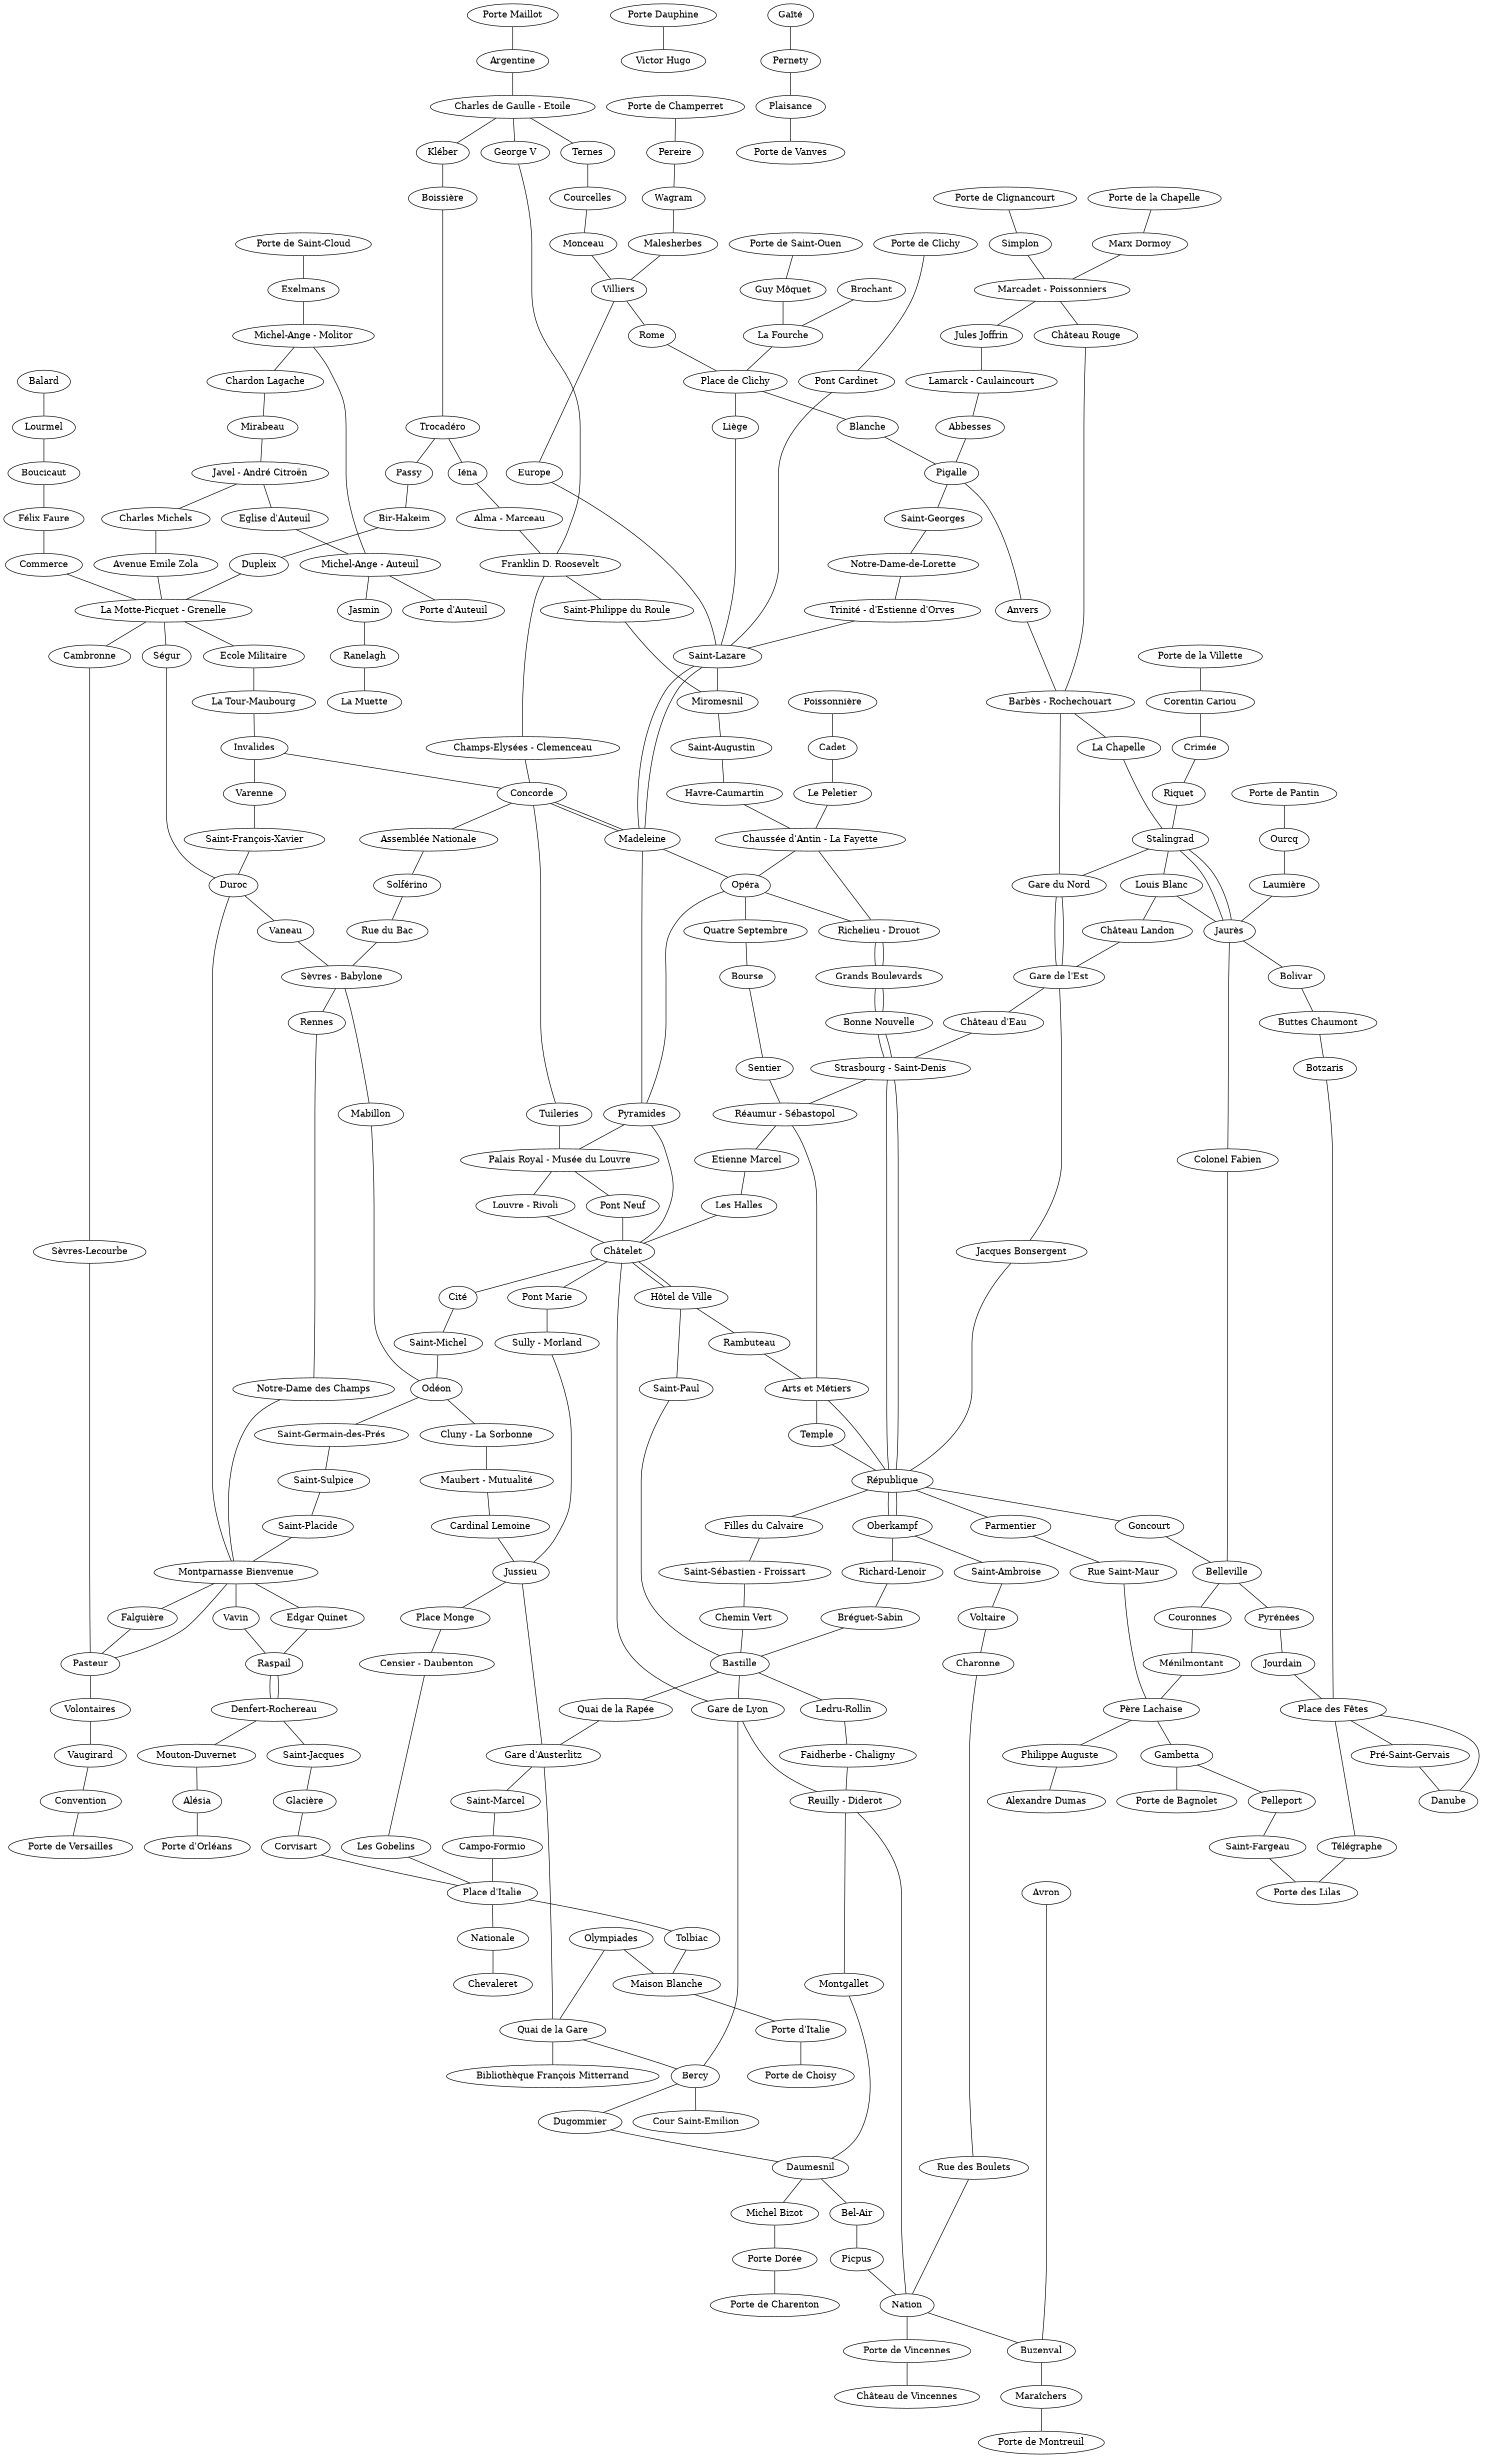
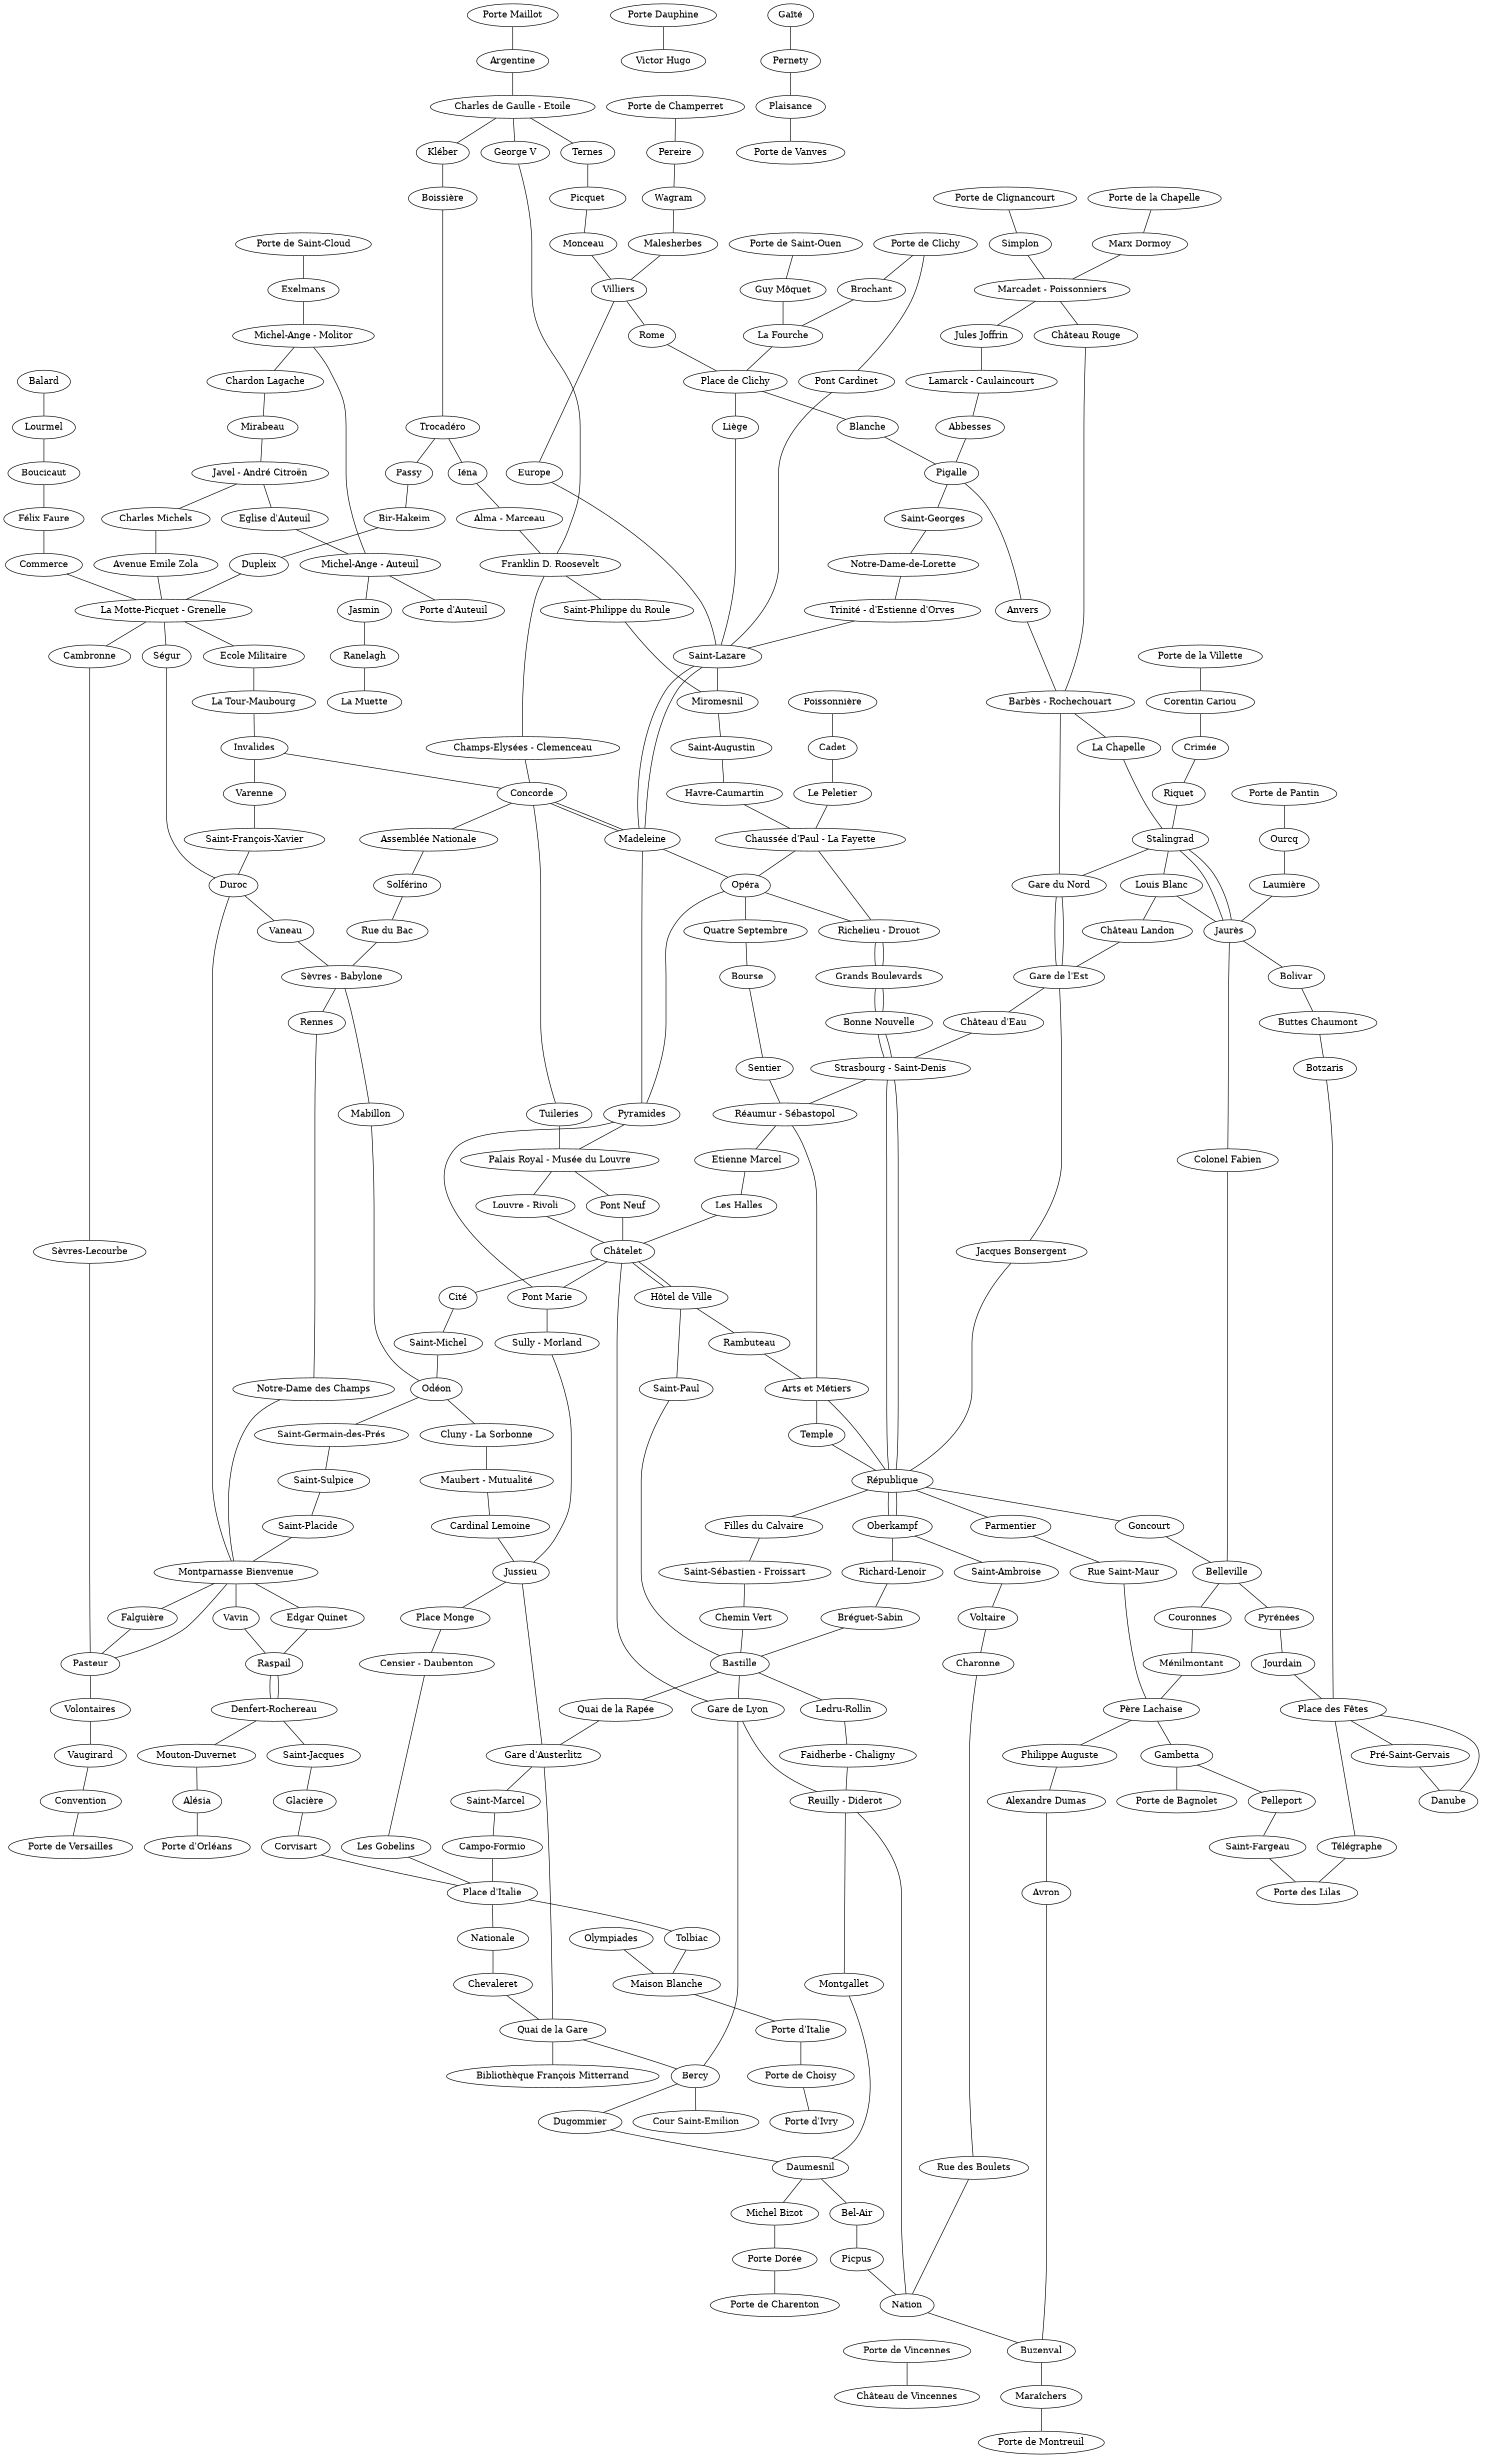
(588, 198) -> (588, 198)
none -> (898, 267)
(810, 840) -> (810, 840)
(673, 1188) -> (452, 1154)
none -> (1046, 1847)
(582, 1985) -> (523, 2008)
none -> (812, 2122)
(907, 2328) -> none
